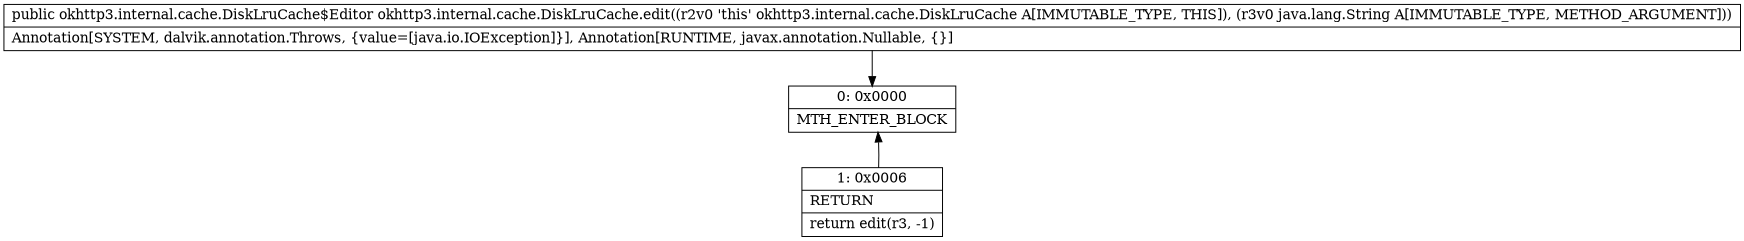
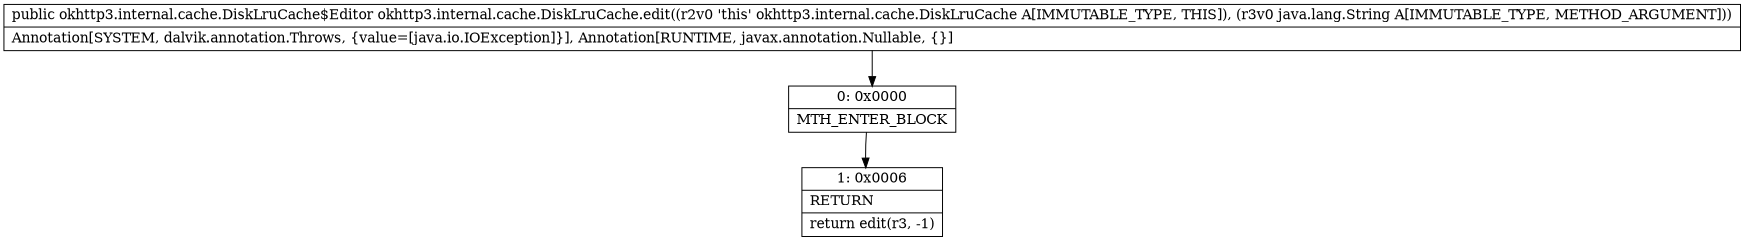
(879, 155) -> (866, 145)
